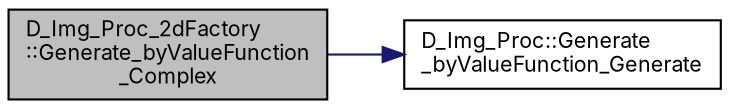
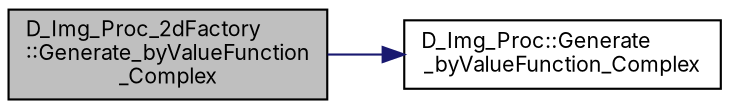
(563, 55) -> (563, 55)
